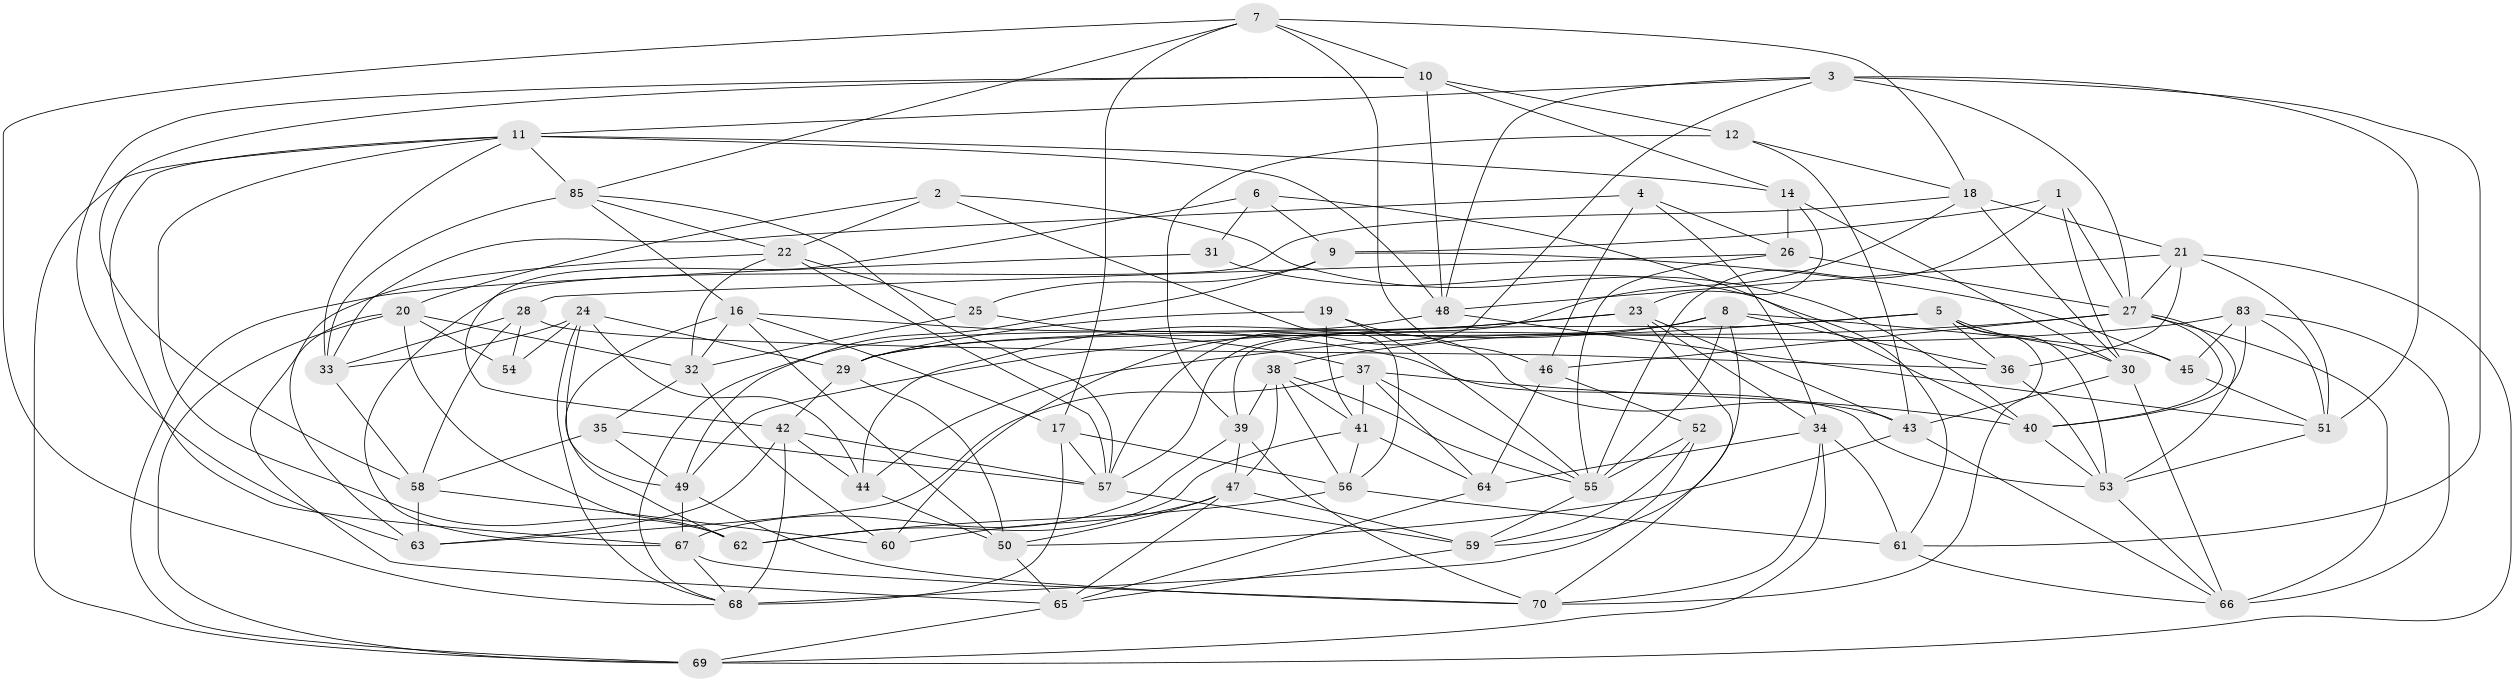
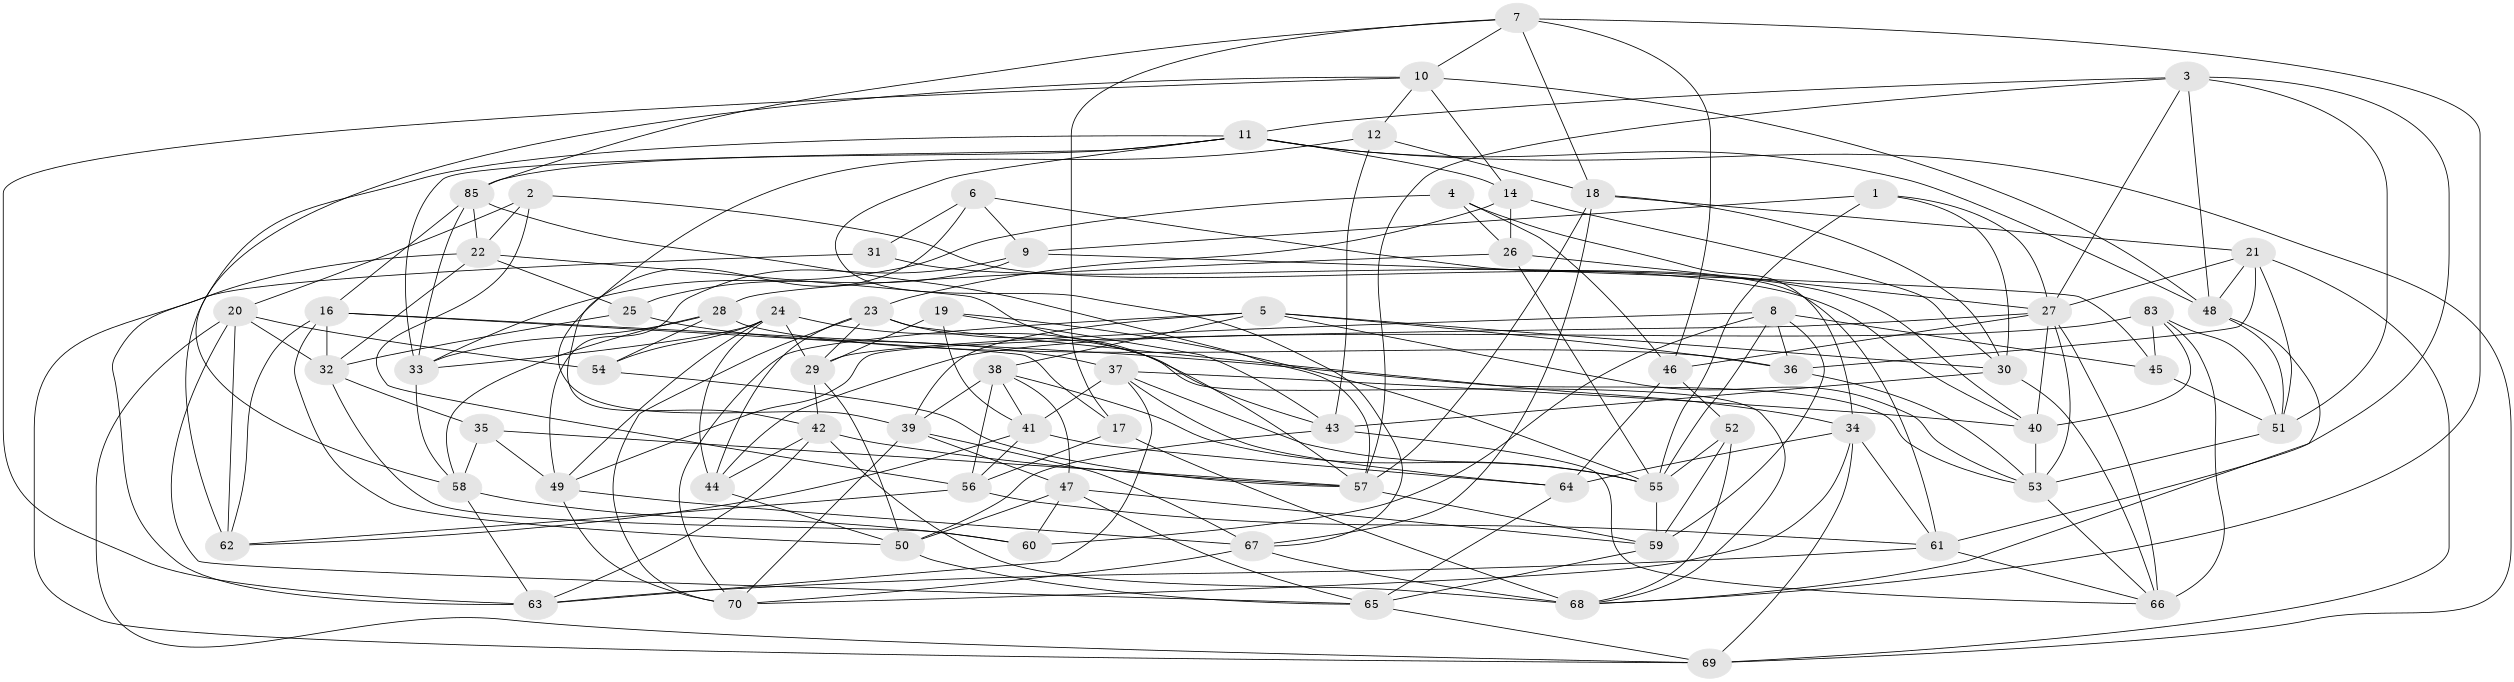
(1082, 458) -> (963, 425)
none -> (1237, 573)
